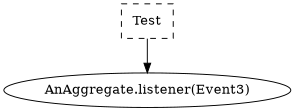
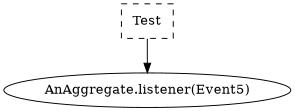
(147, 90) -> (147, 90)
